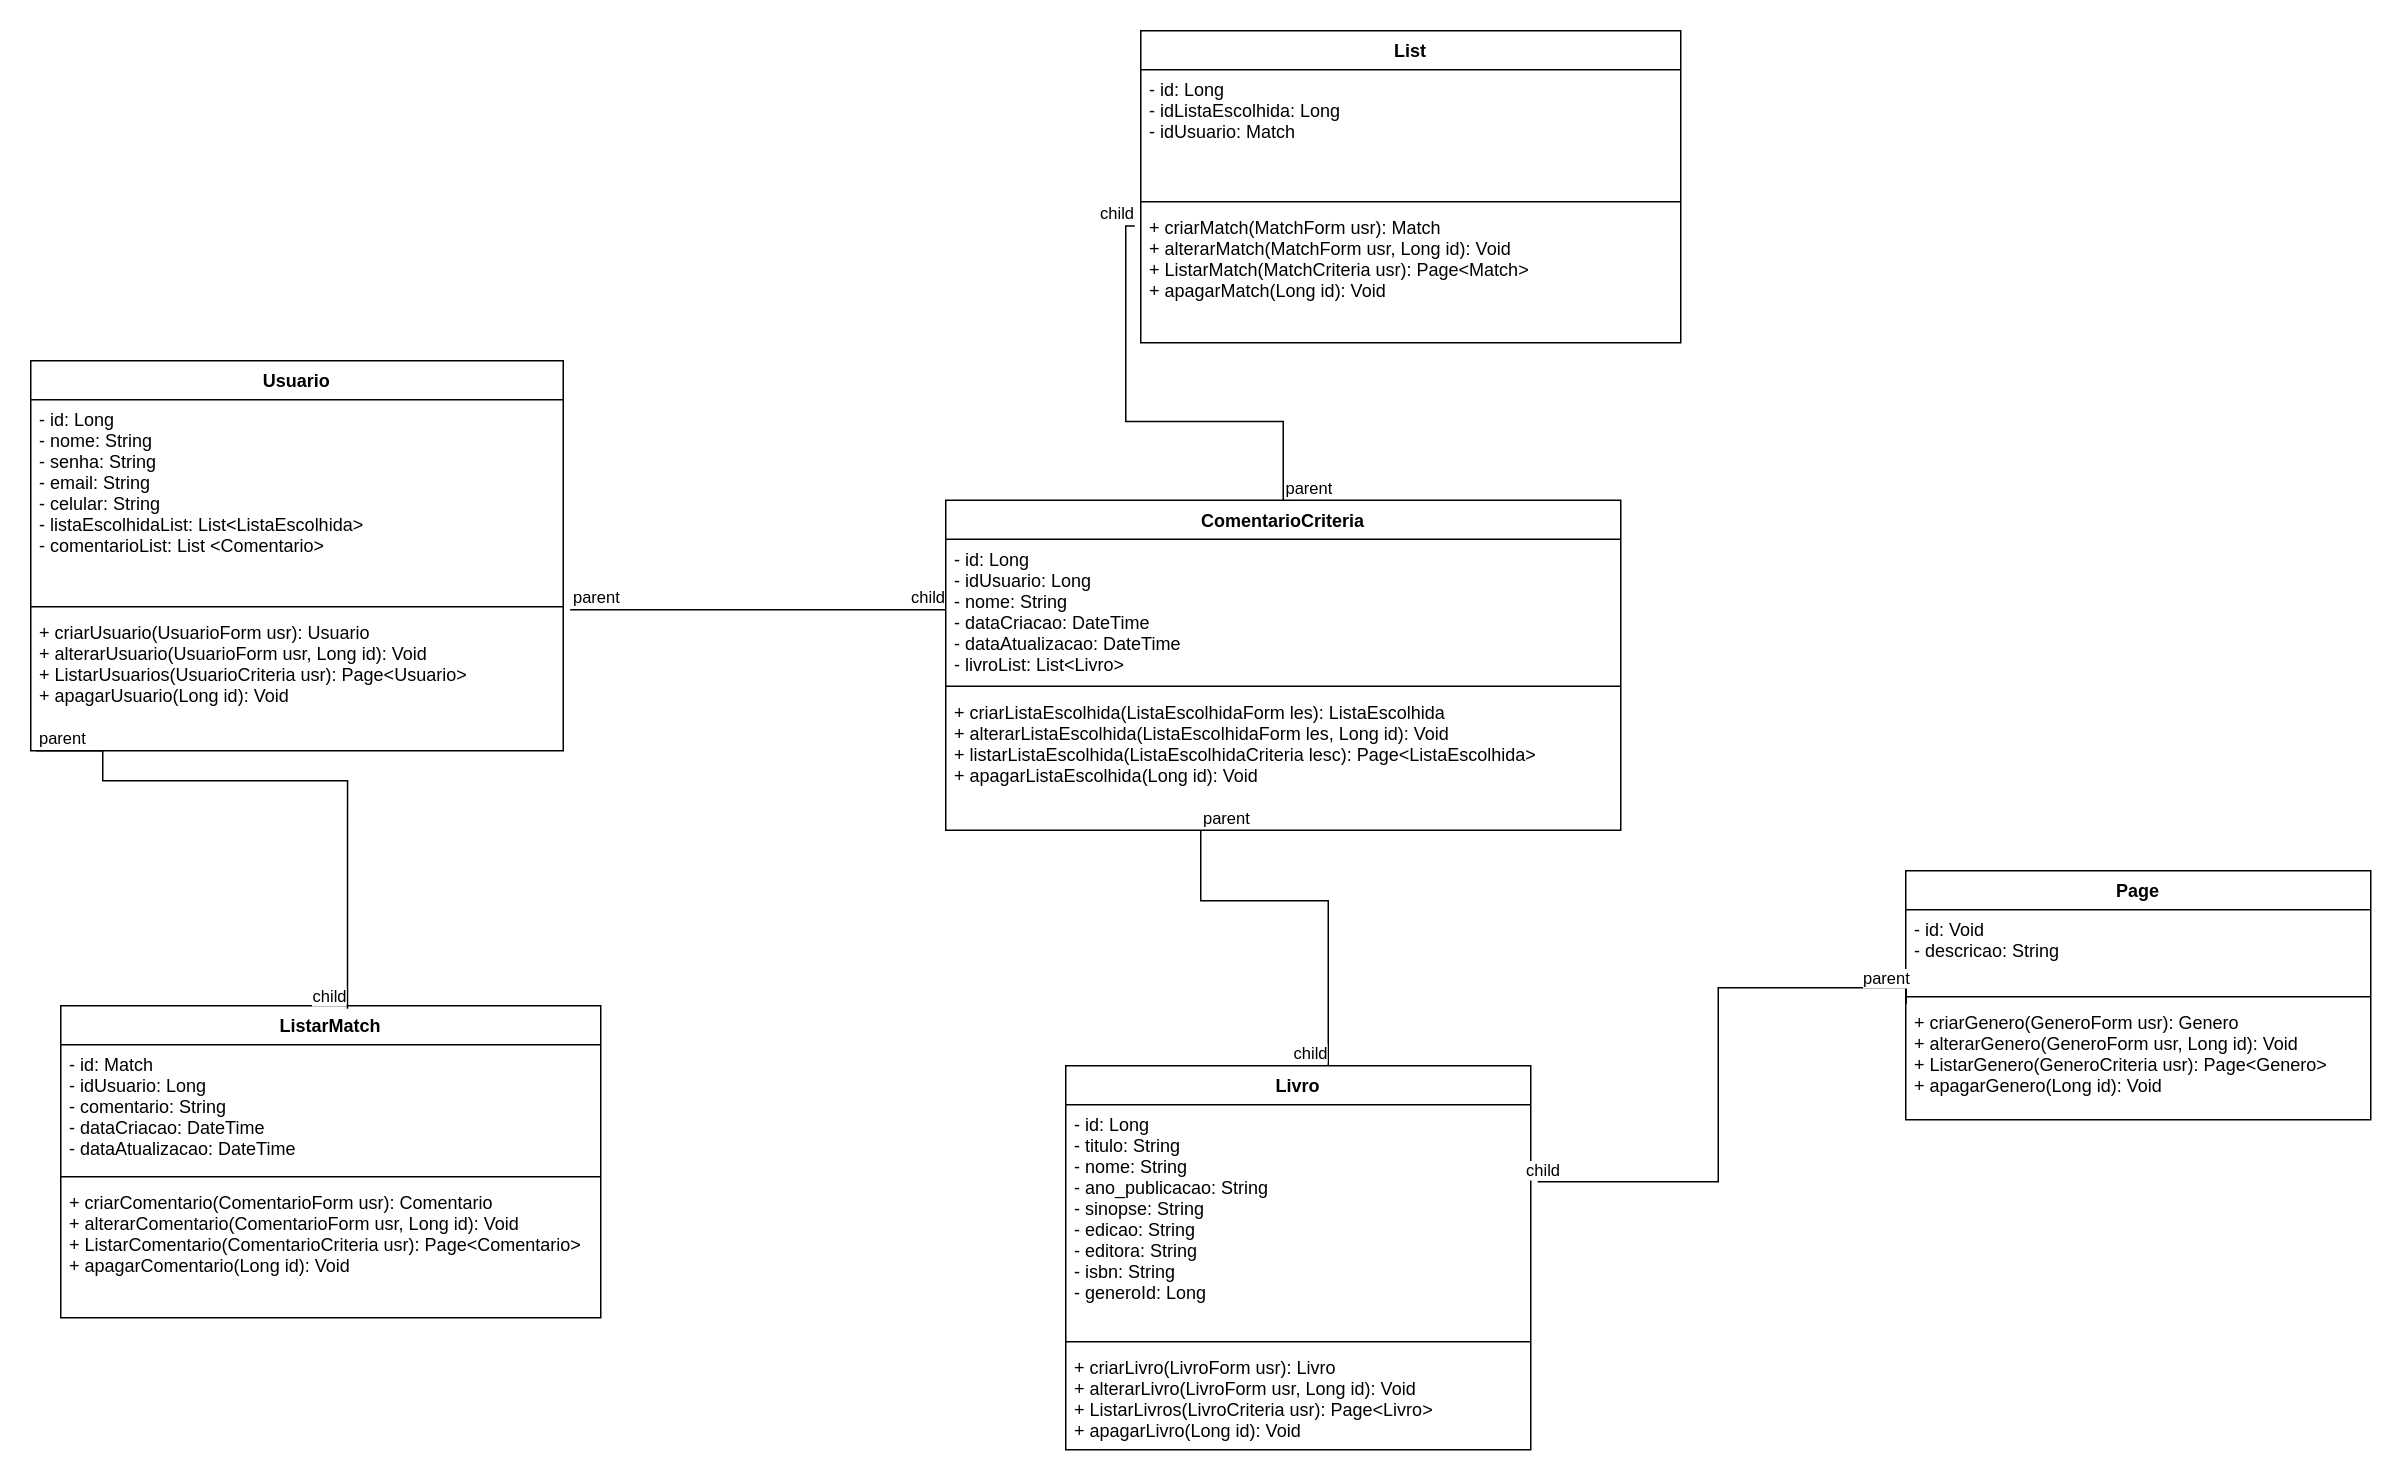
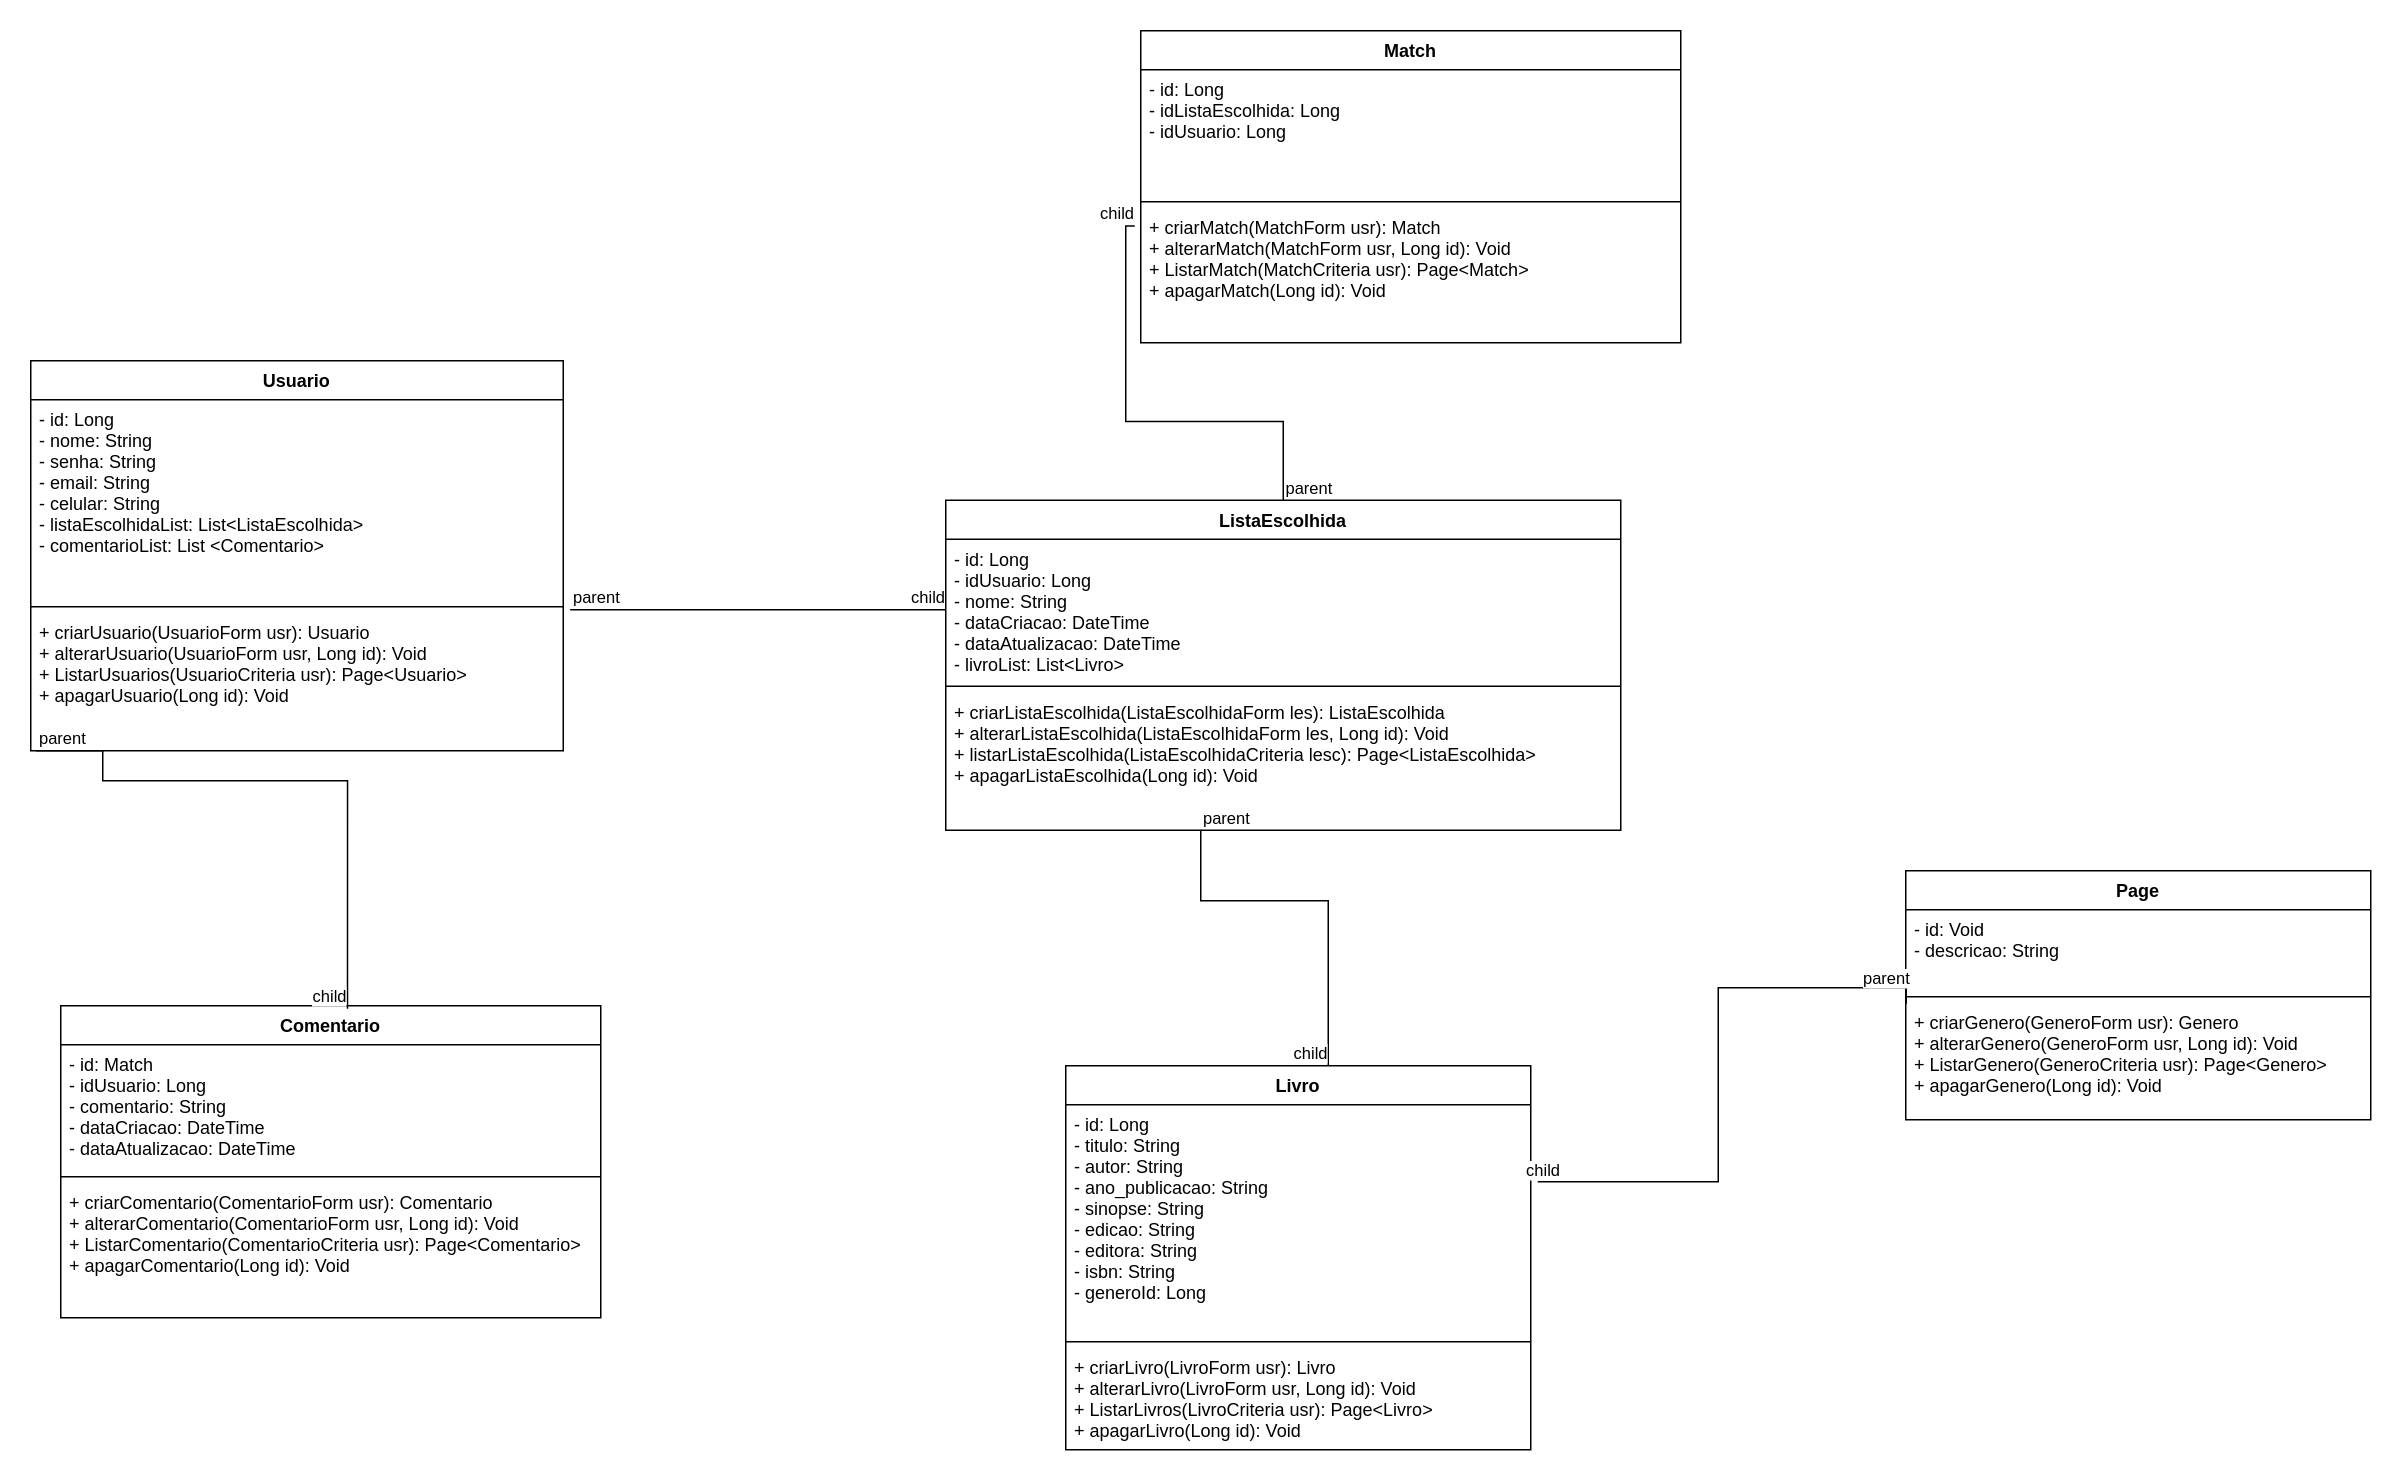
(1410, 51) -> (1410, 51)
(1190, 90) -> (1190, 90)
(1283, 521) -> (1283, 521)
(330, 1026) -> (330, 1026)
(1115, 1125) -> (1115, 1125)
